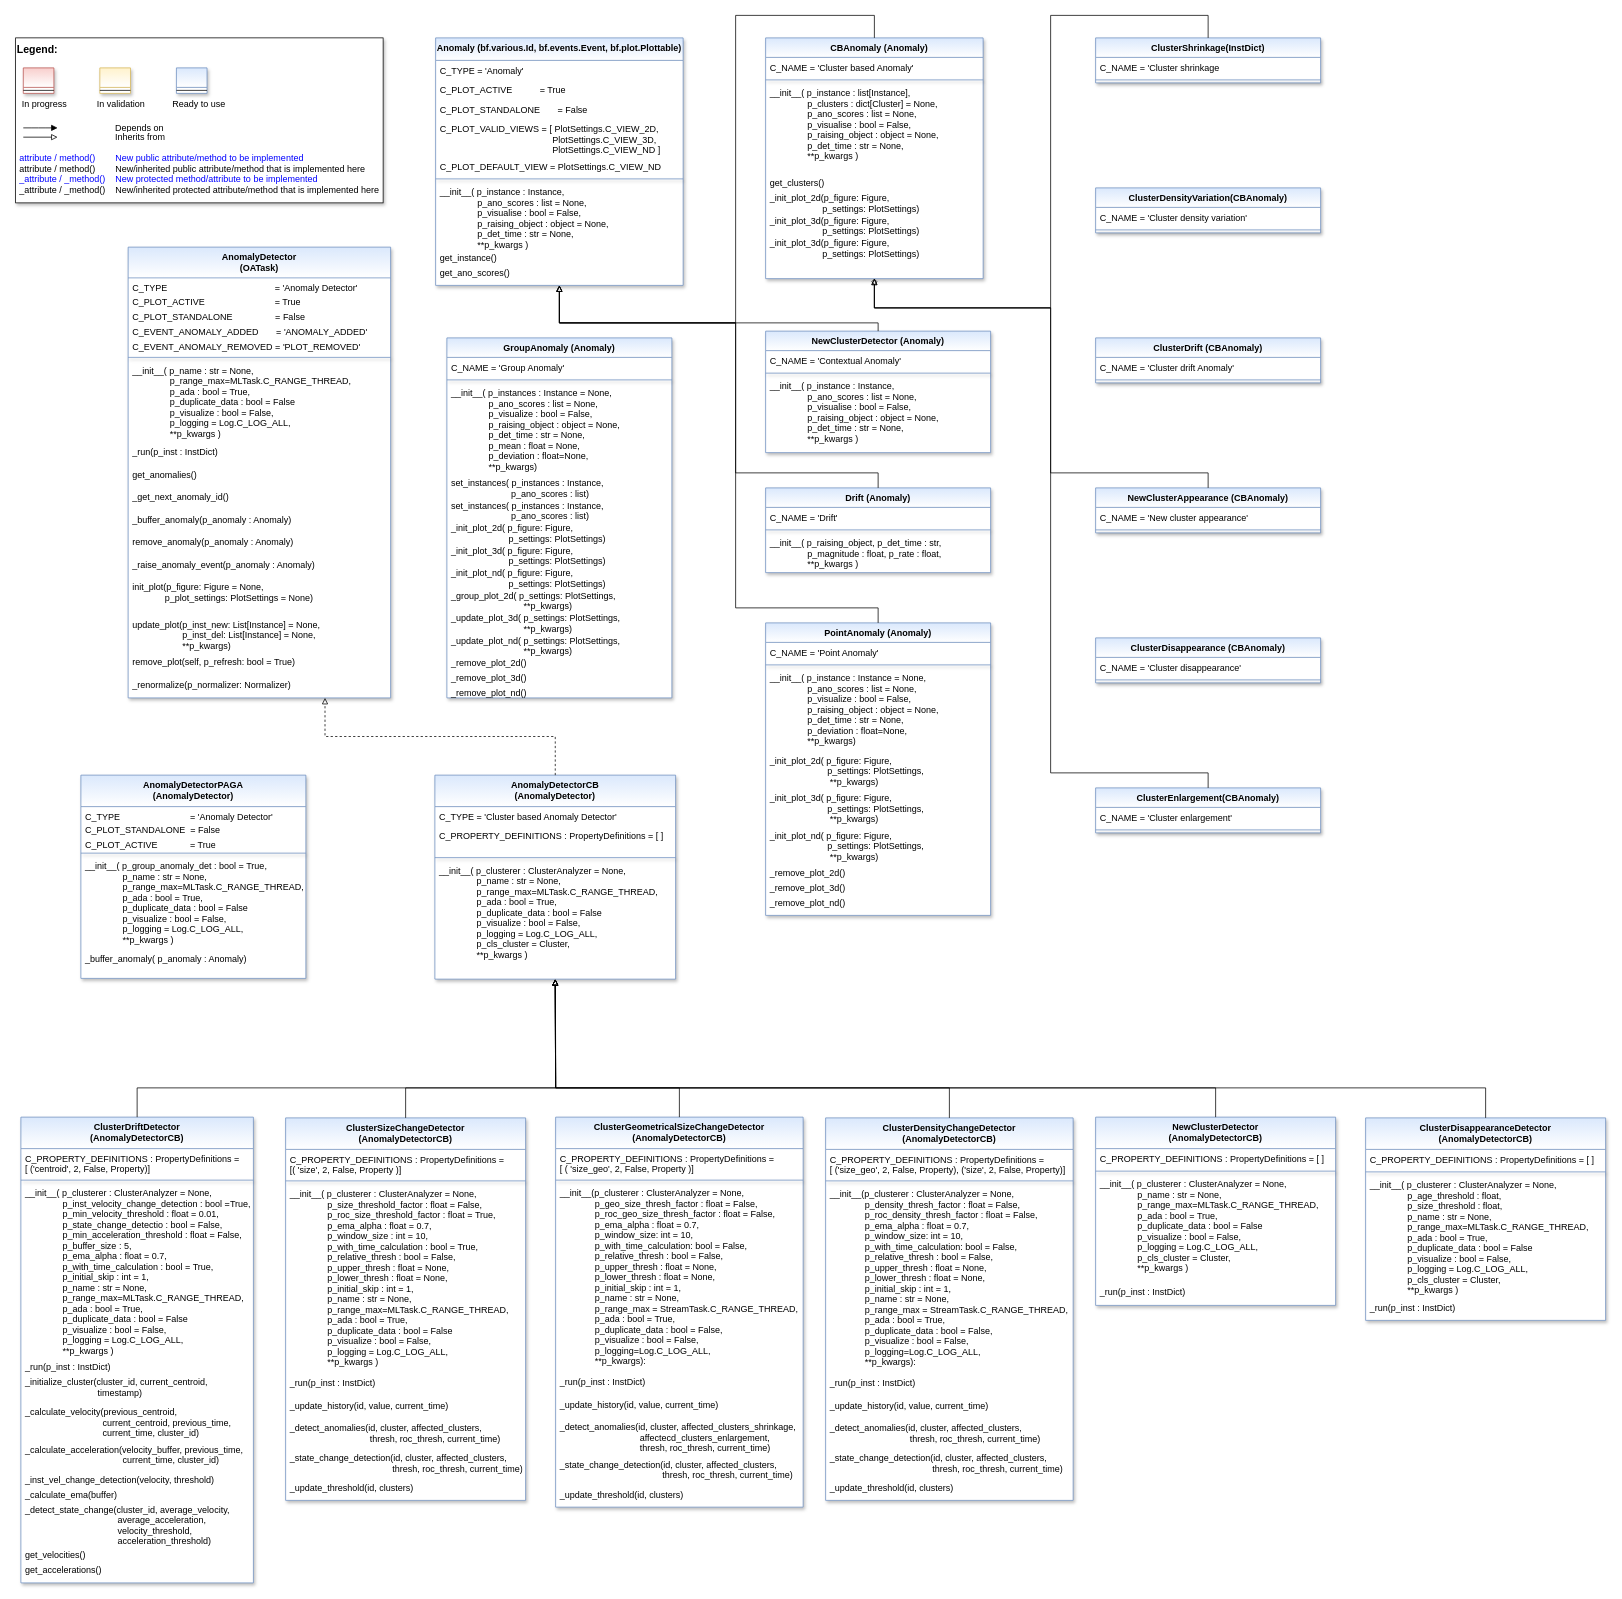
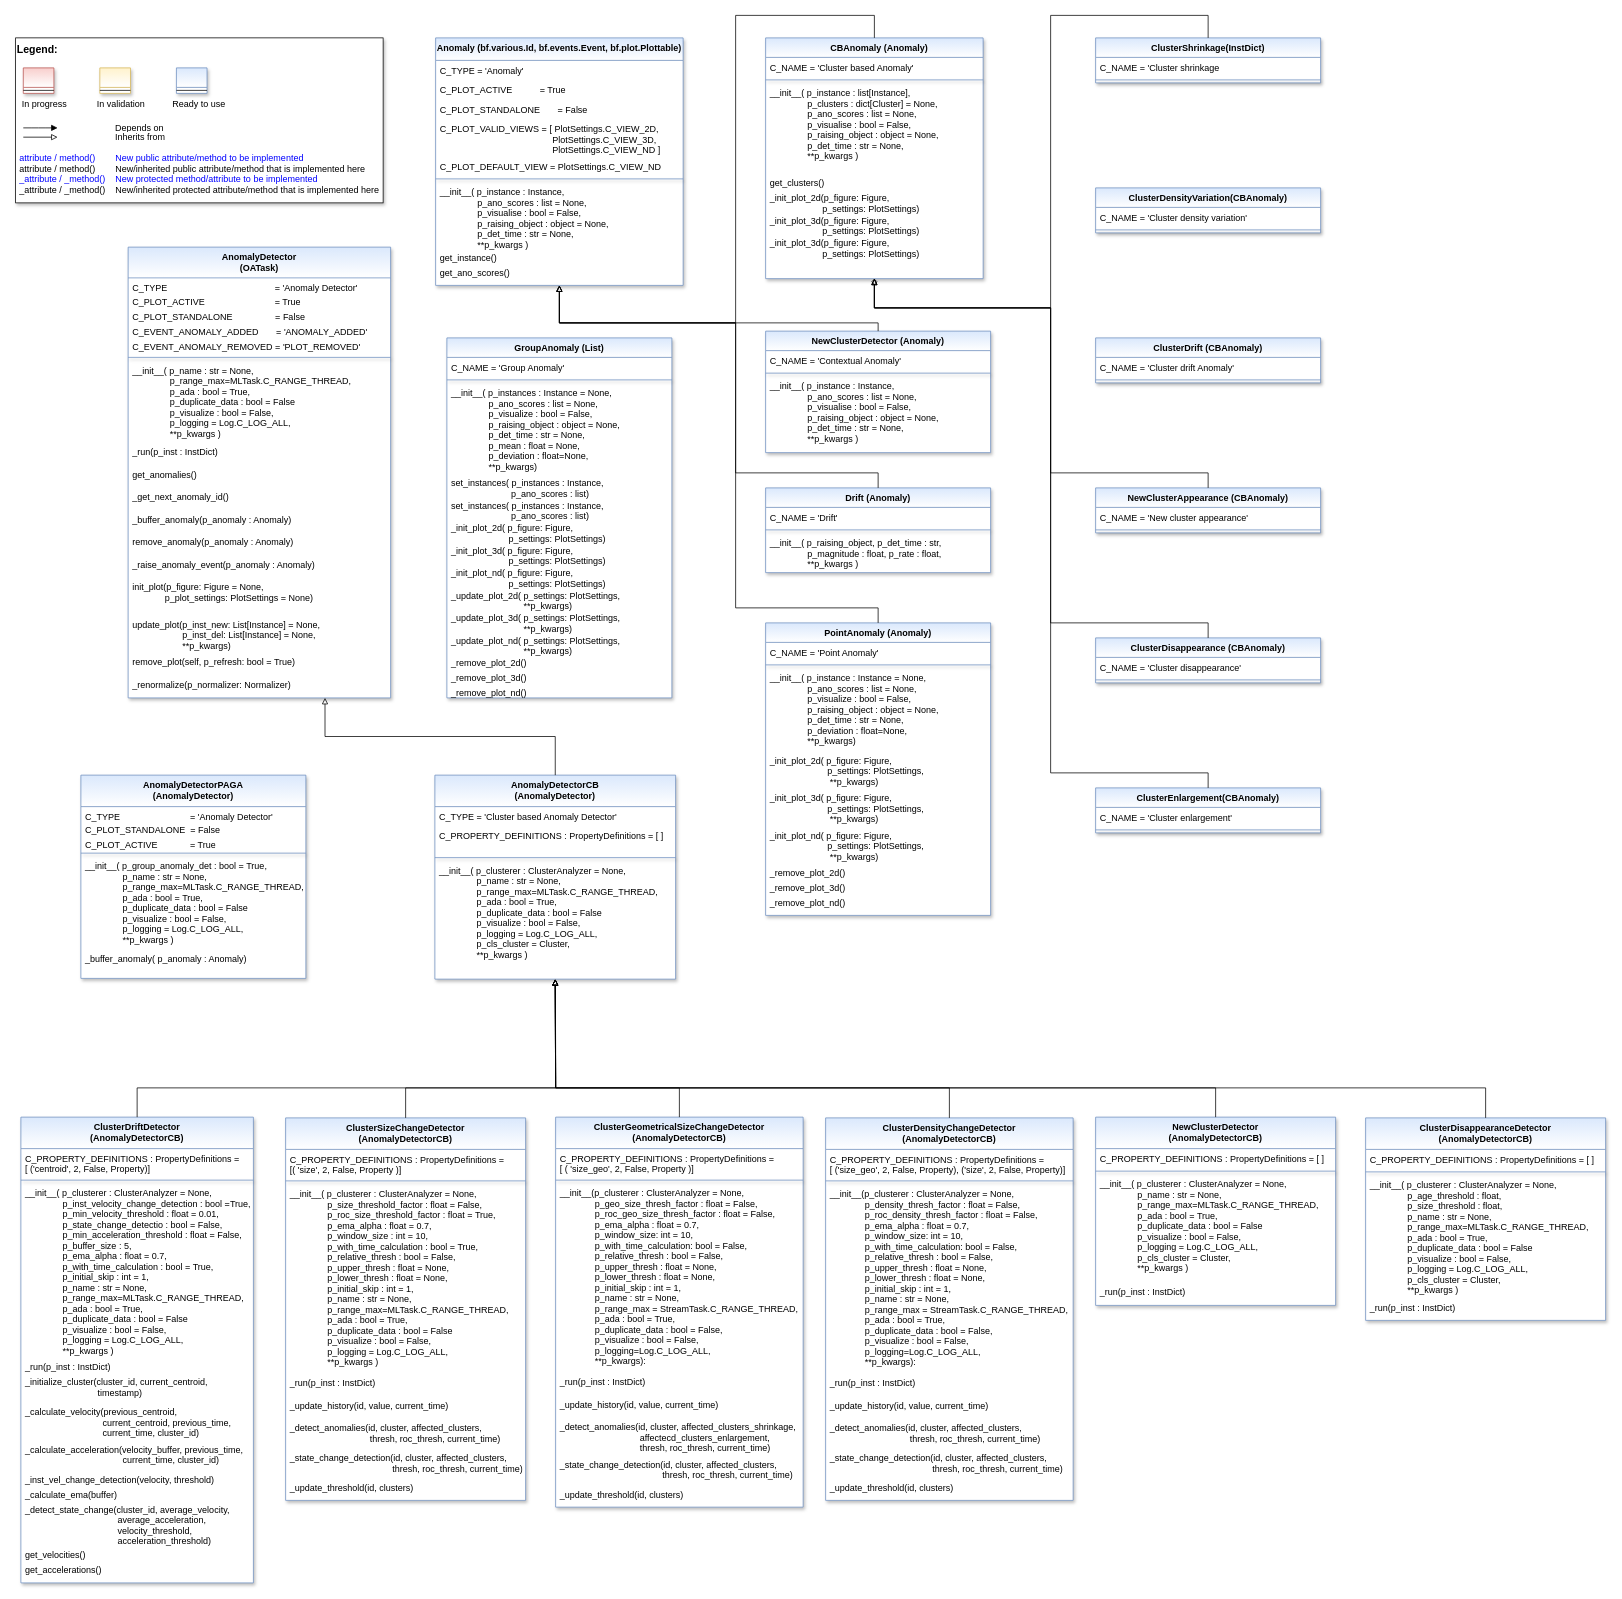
(559, 348) -> (559, 348)
(545, 596) -> (547, 596)
none -> (1138, 623)
(458, 737) -> (458, 737)
